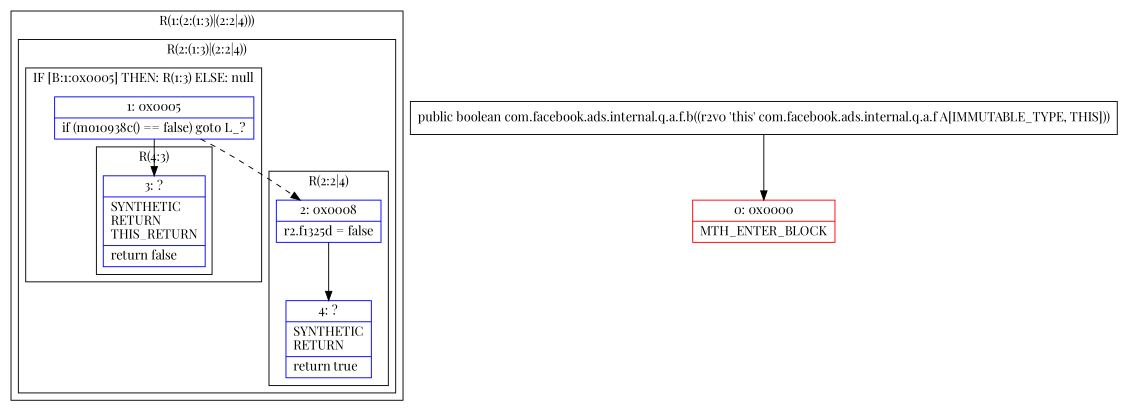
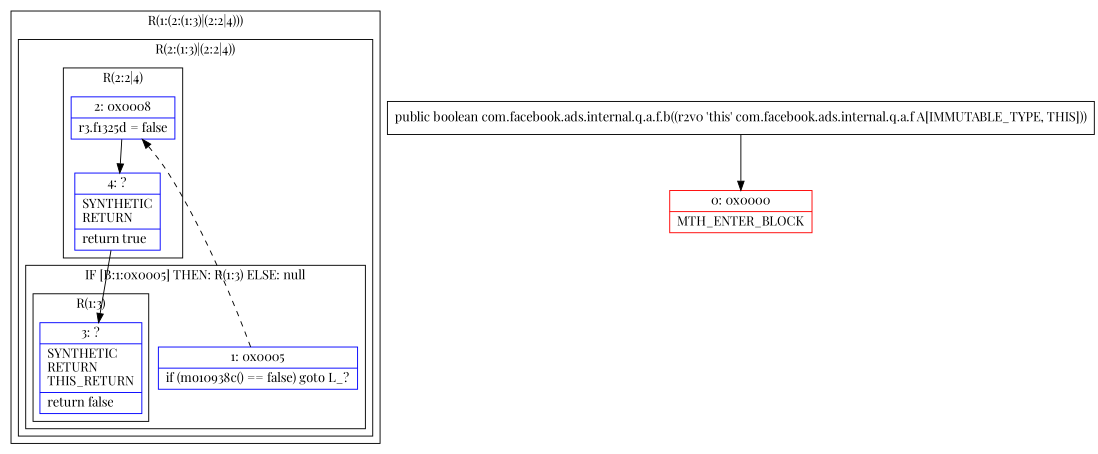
(154, 153) -> (106, 282)
(154, 157) -> (91, 304)
(329, 231) -> (123, 128)
